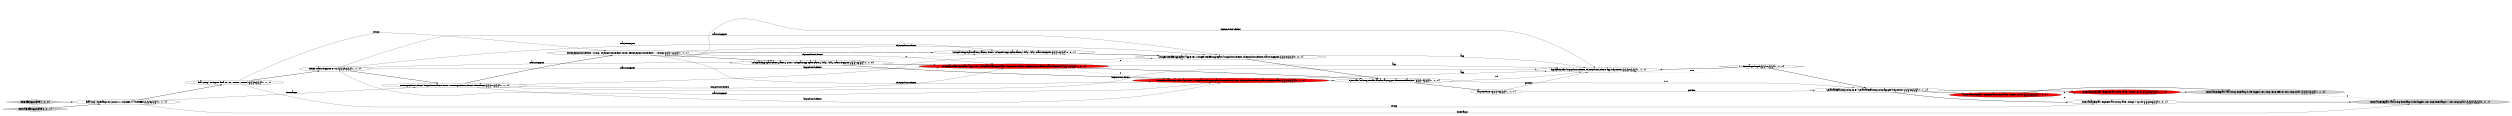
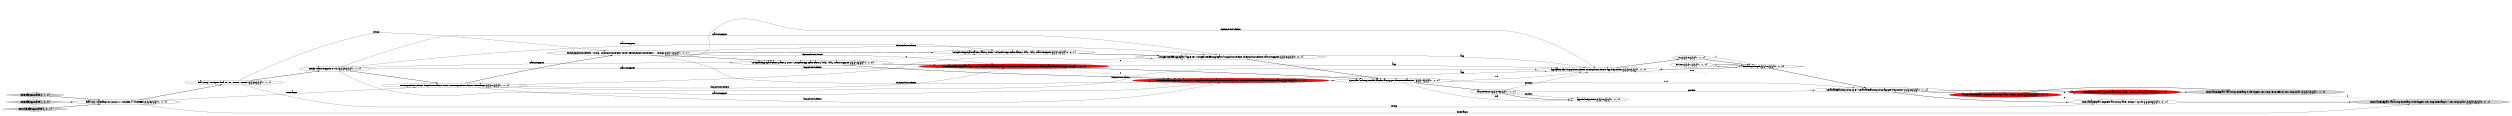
none -> (1692, 58)
none -> (1692, 65)
none -> (35, 95)
none -> (1598, 99)
